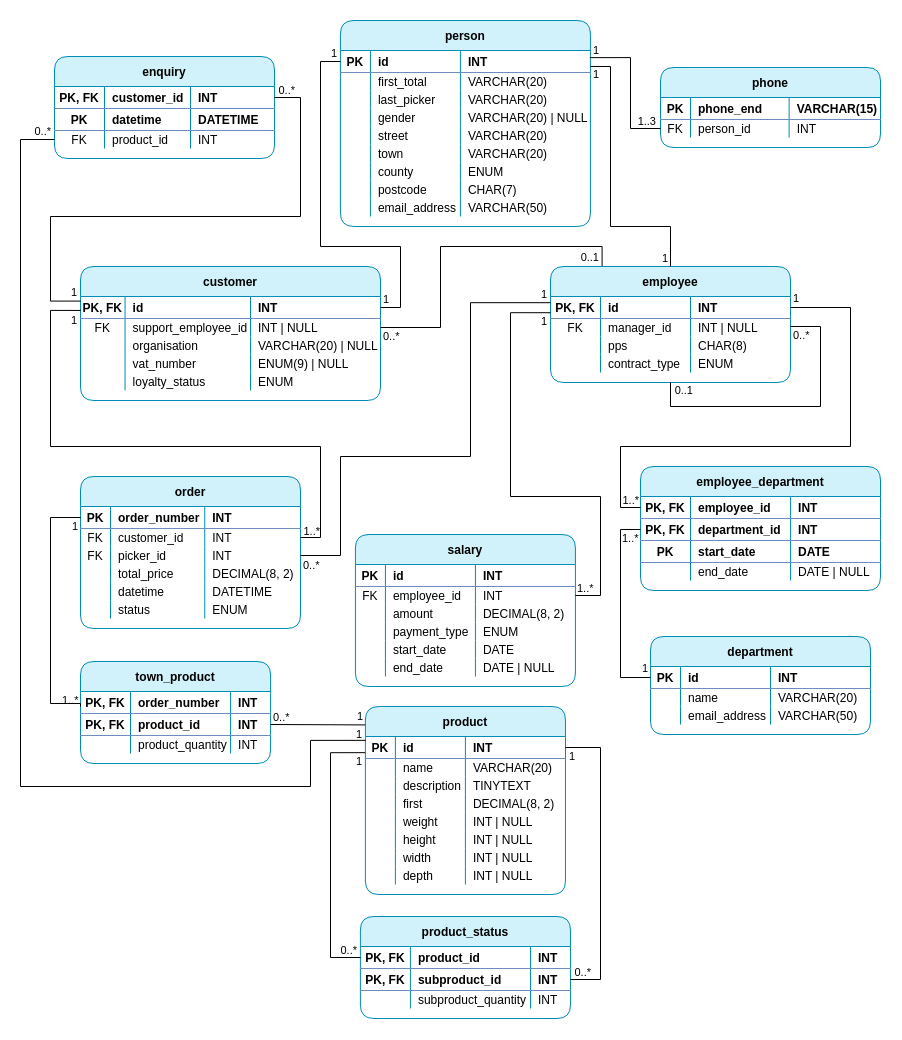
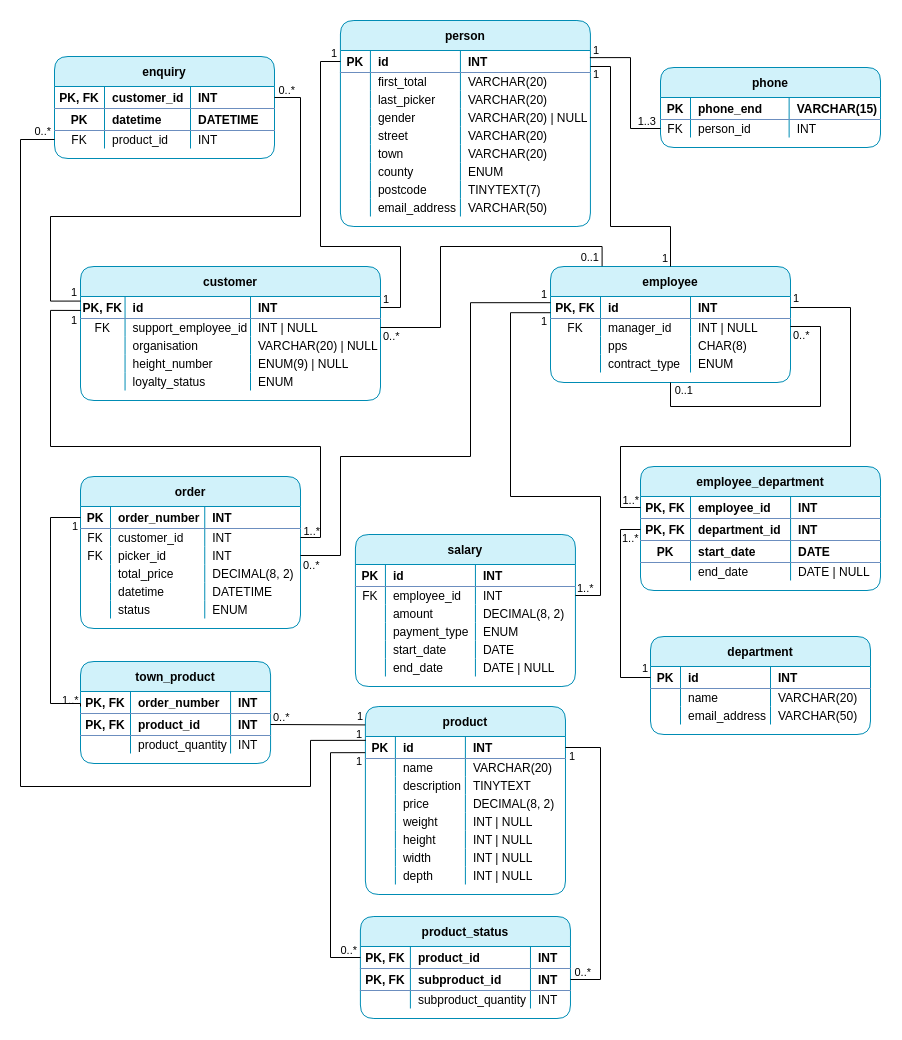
(491, 190) -> (505, 190)
(166, 364) -> (175, 364)
(418, 804) -> (418, 804)
